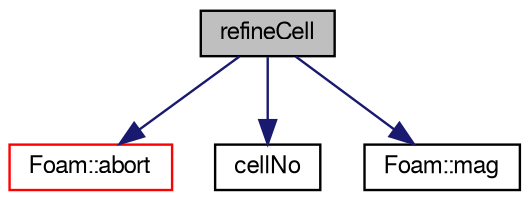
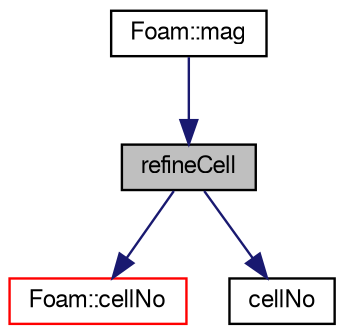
(345, 93) -> (189, 88)
(91, 167) -> (98, 301)
